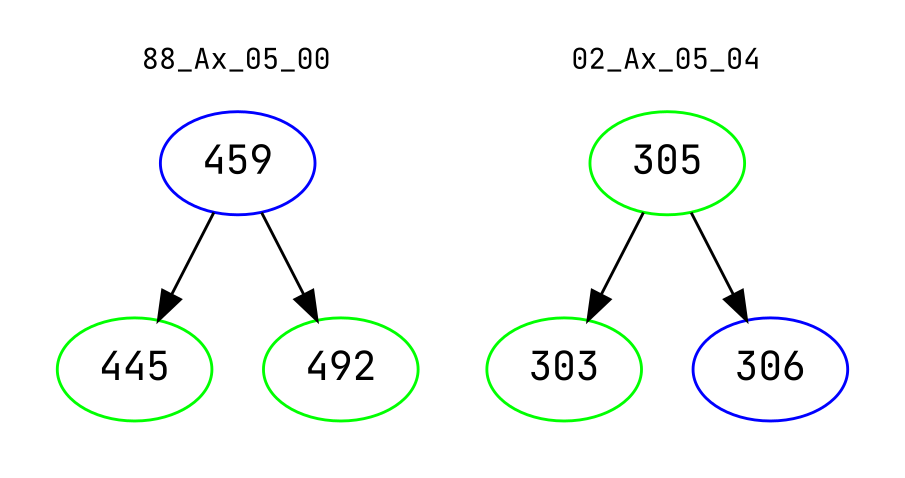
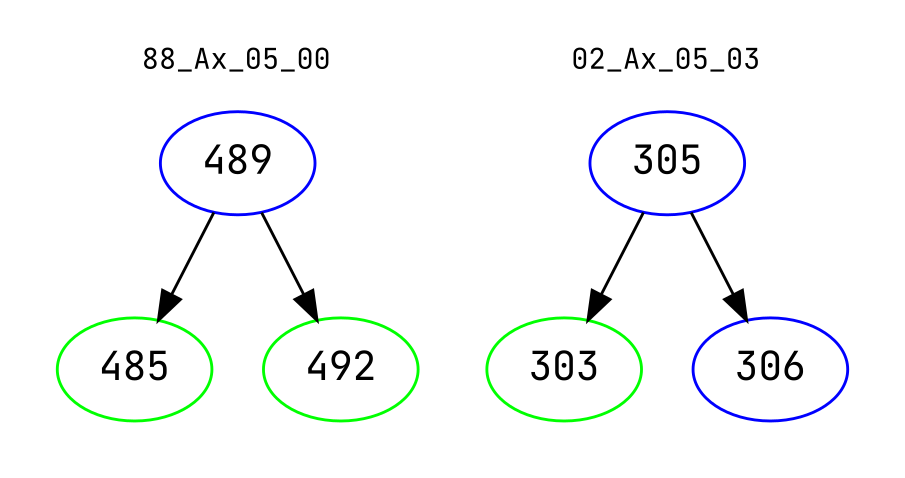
(667, 62) -> (667, 62)
(238, 163) -> (238, 163)
(667, 163) -> (667, 163)
(135, 369) -> (135, 369)
